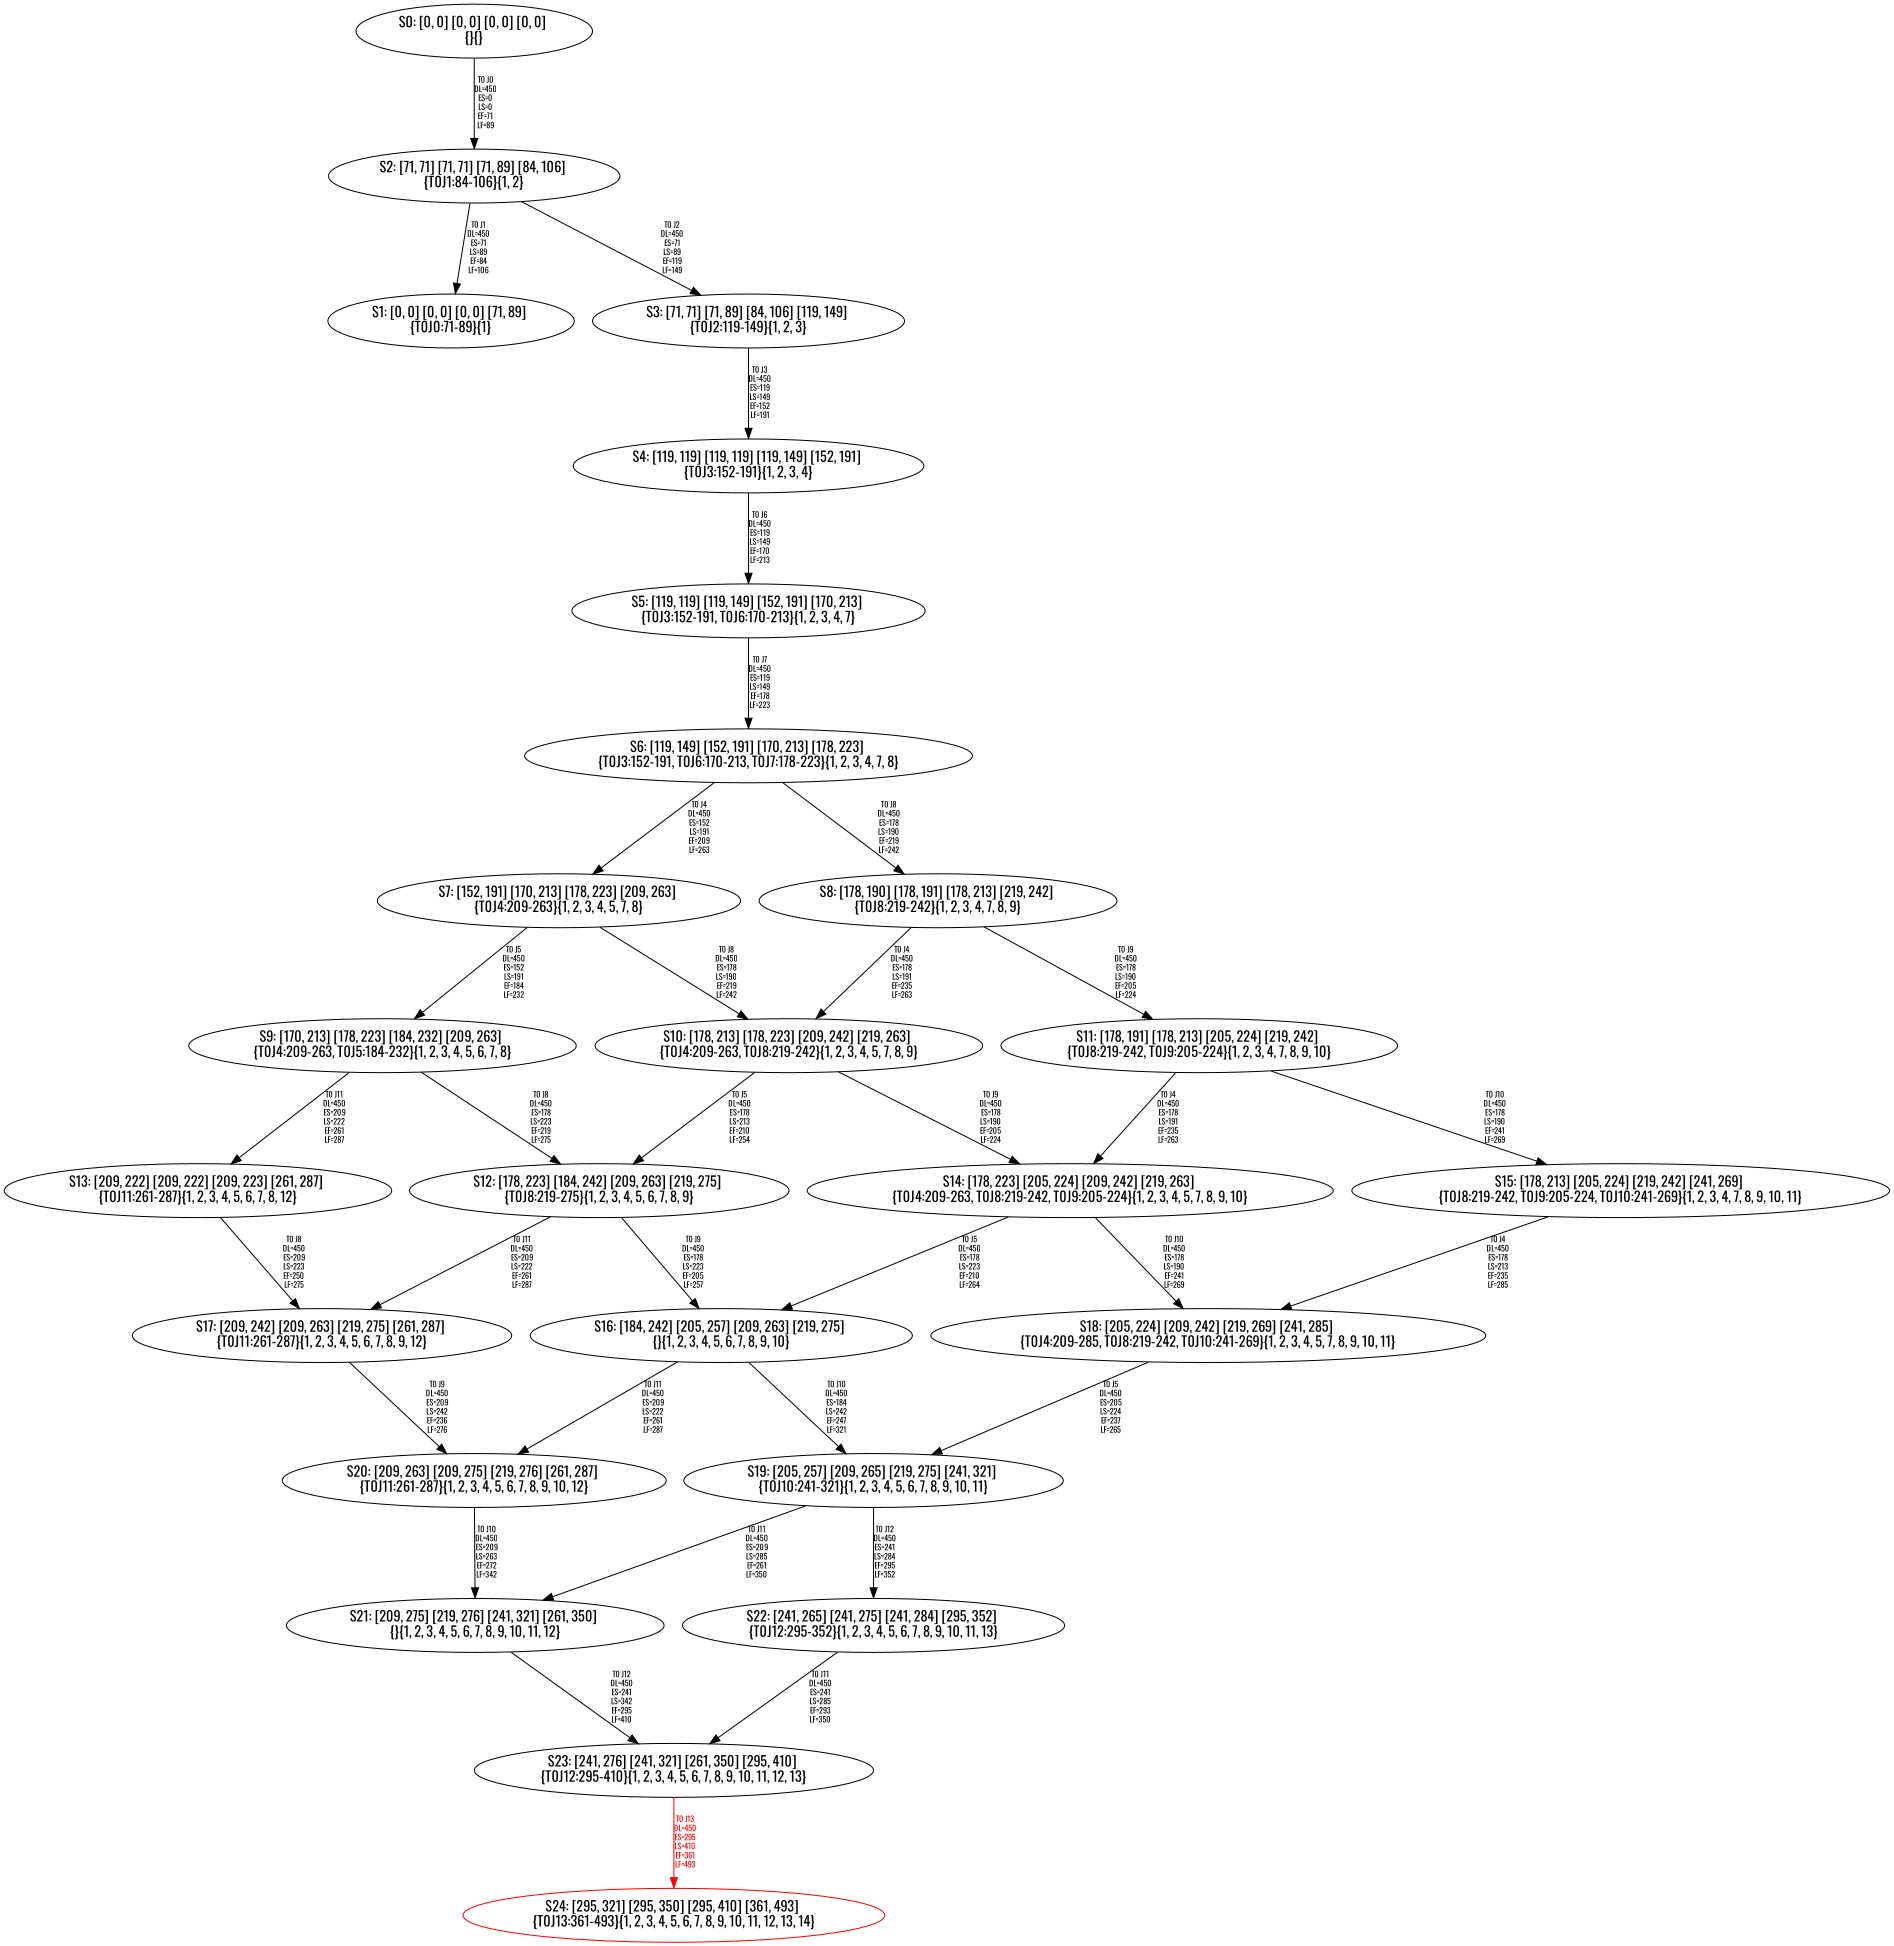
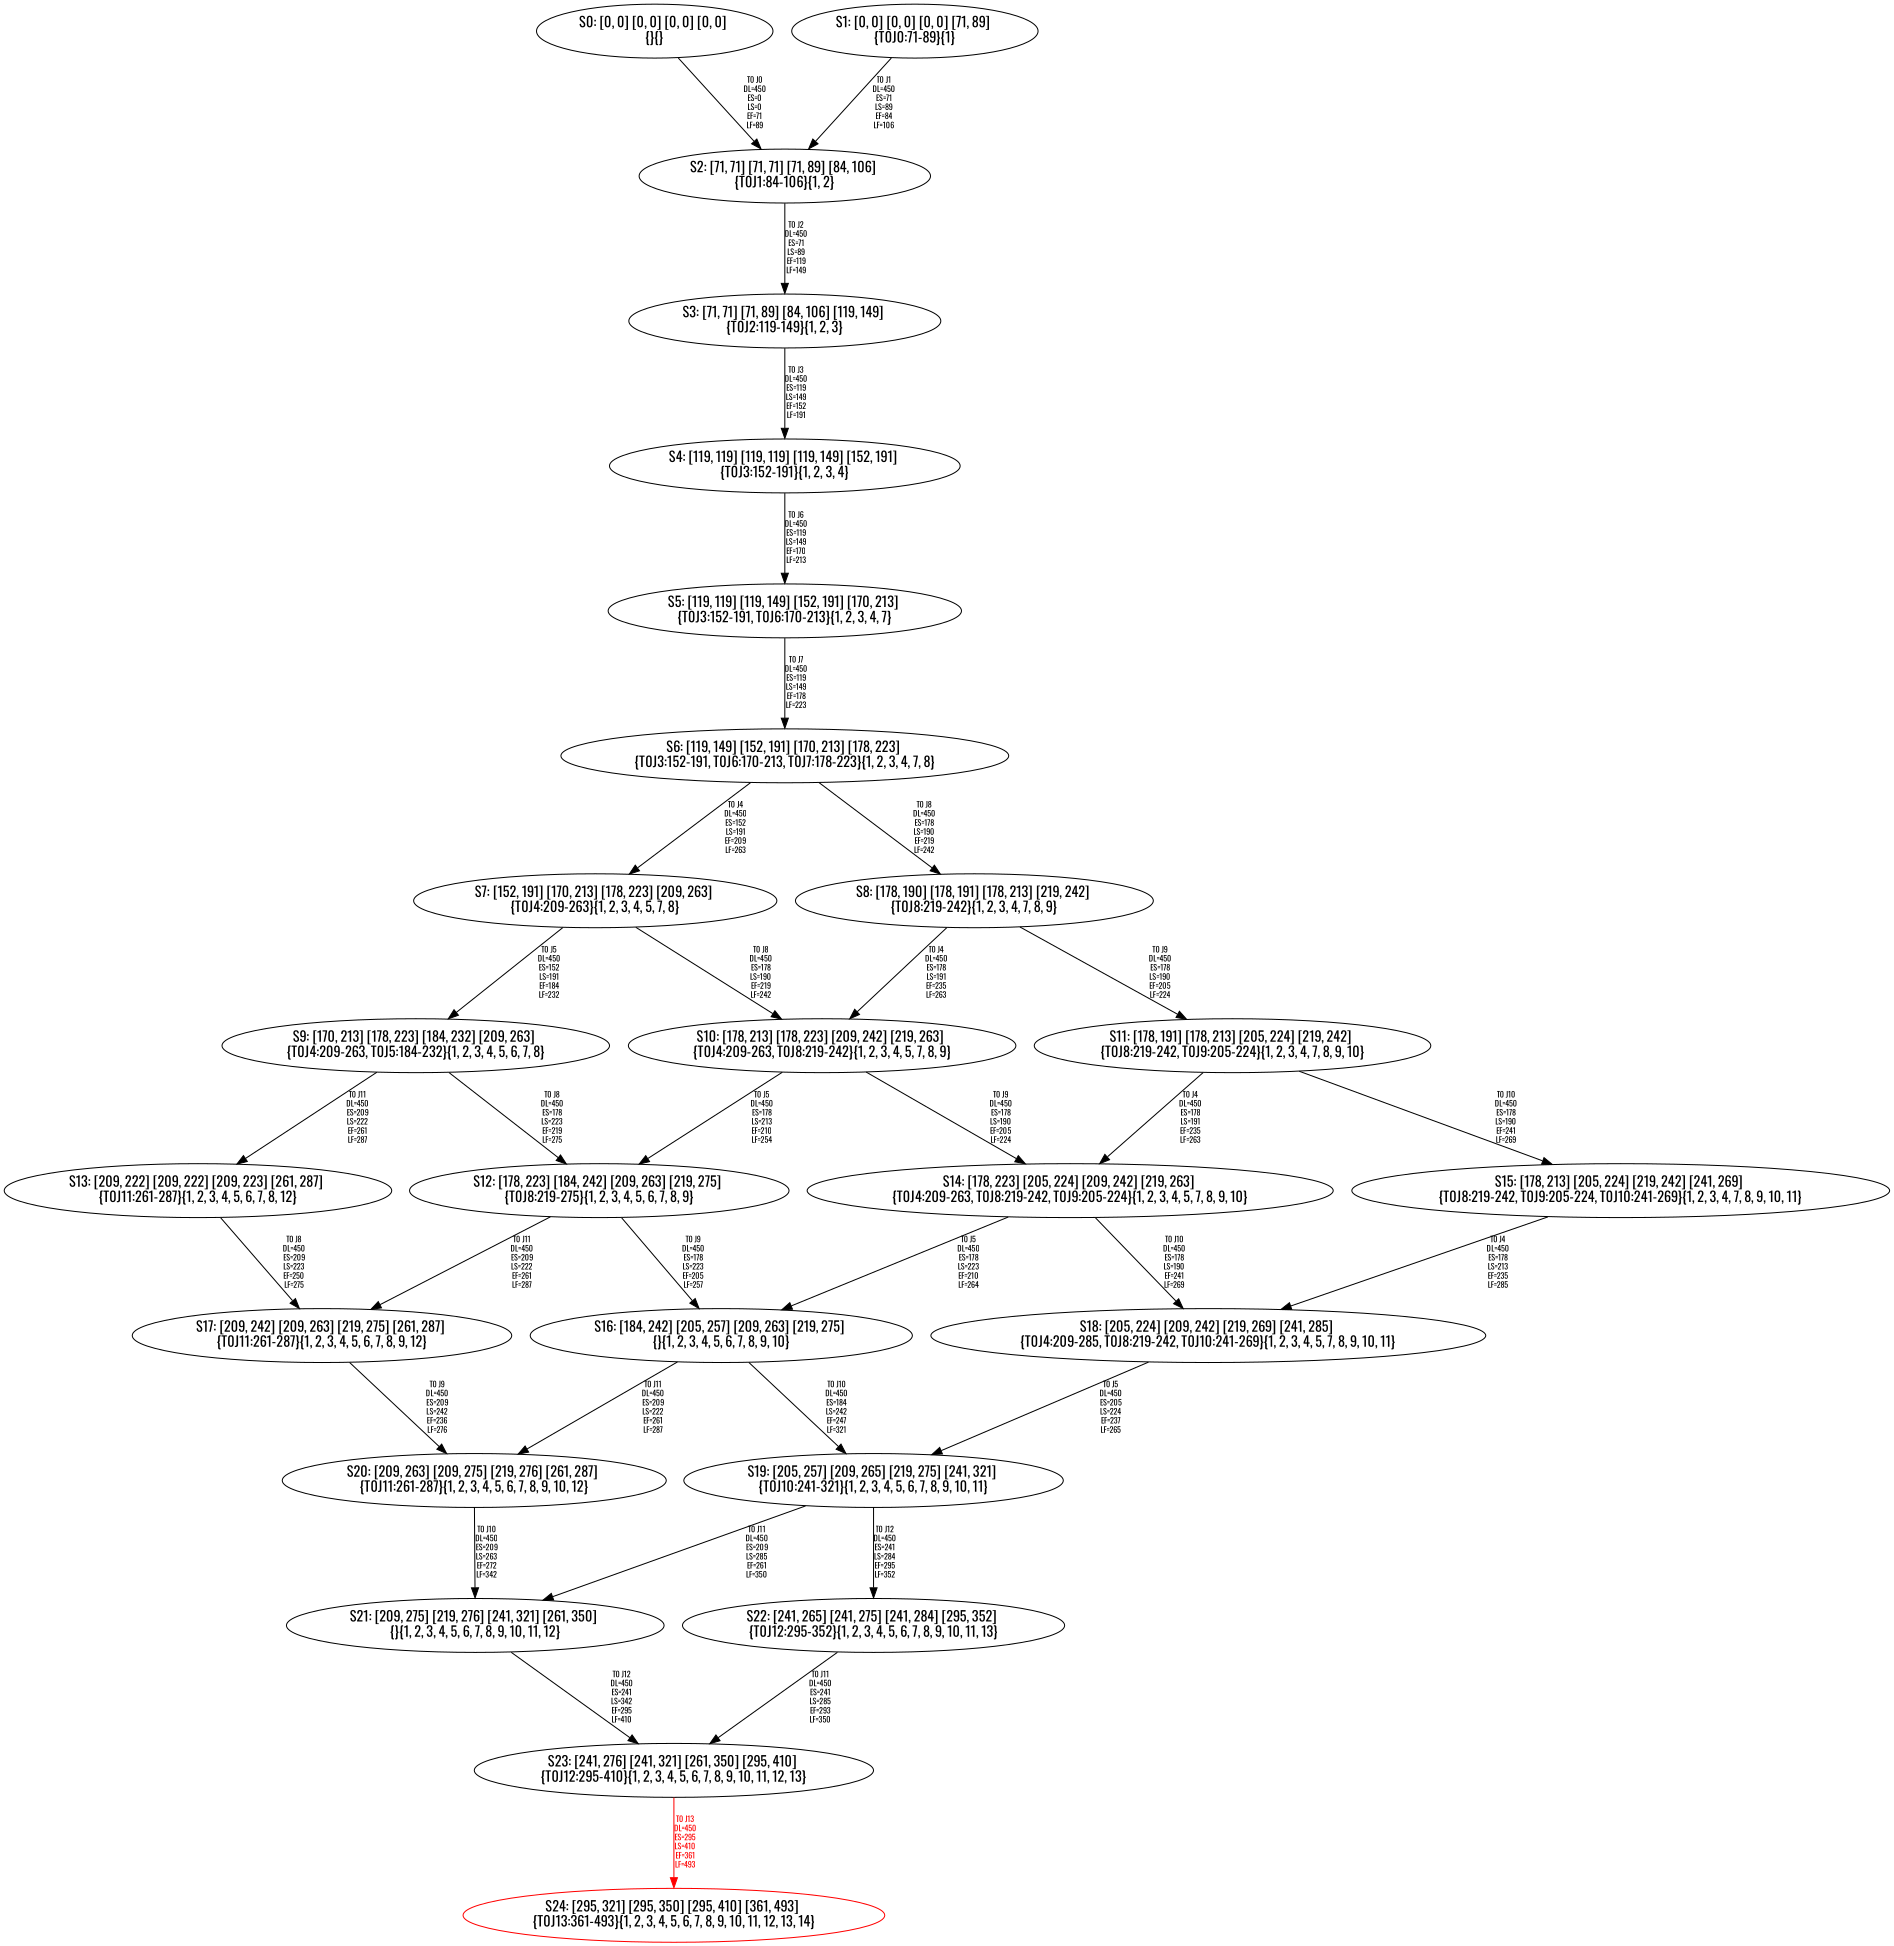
(464, 243) -> (853, 100)
